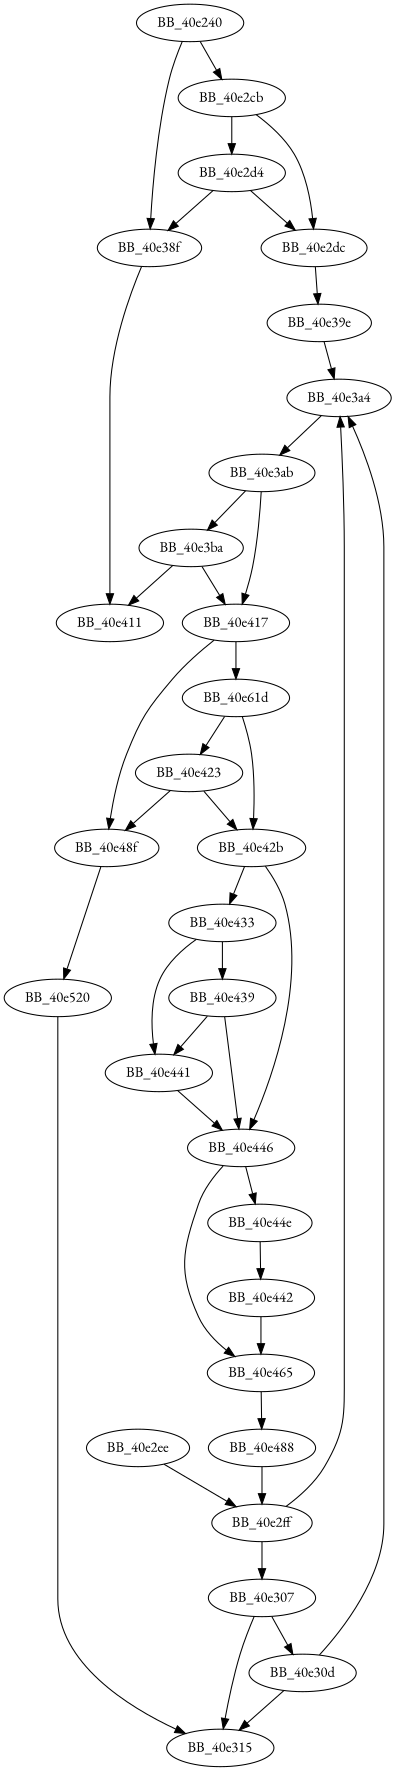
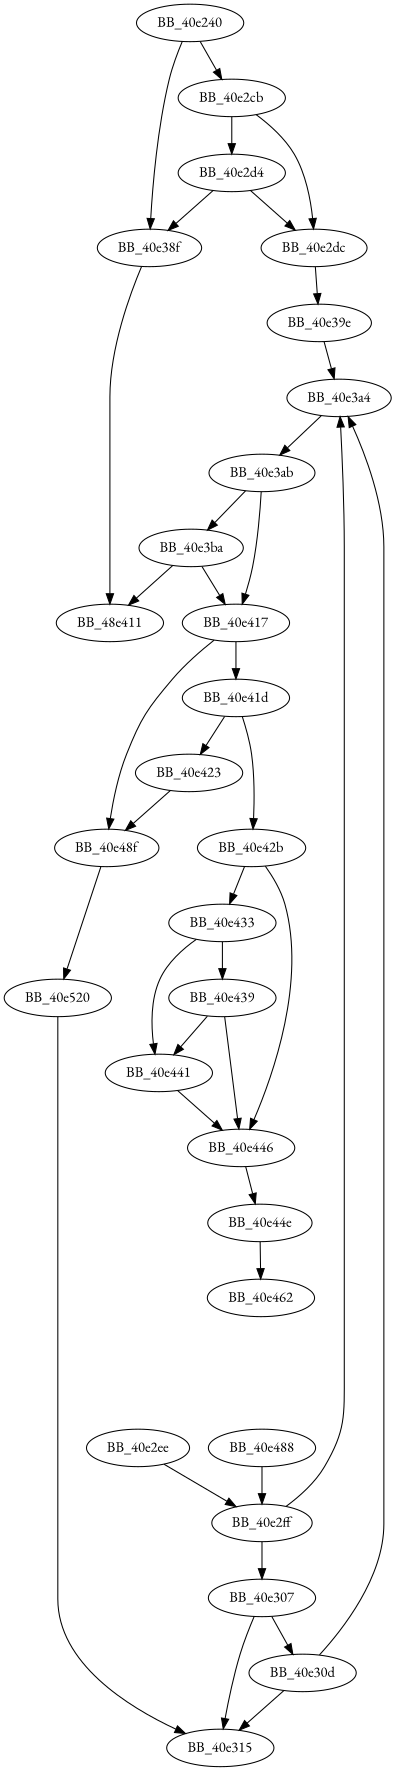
(110, 623) -> (110, 623)
(236, 698) -> (236, 698)
(217, 806) -> none
(261, 1298) -> (261, 1298)
(261, 1373) -> none
